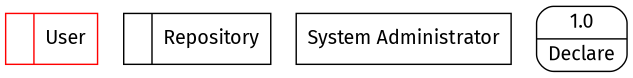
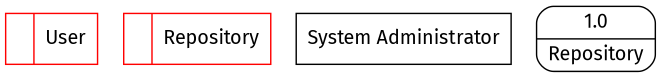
(197, 39) -> (197, 39)
(582, 54) -> (596, 54)
